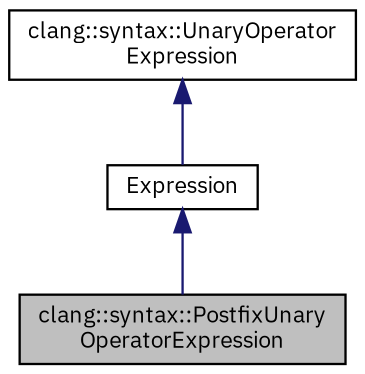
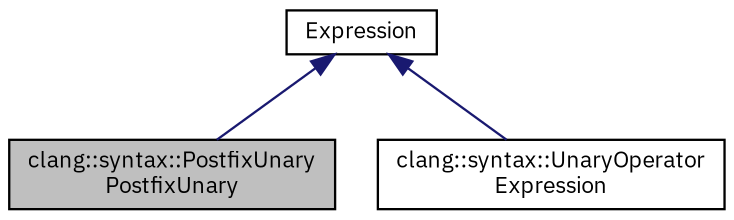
(183, 134) -> (457, 104)
(183, 329) -> (172, 174)
